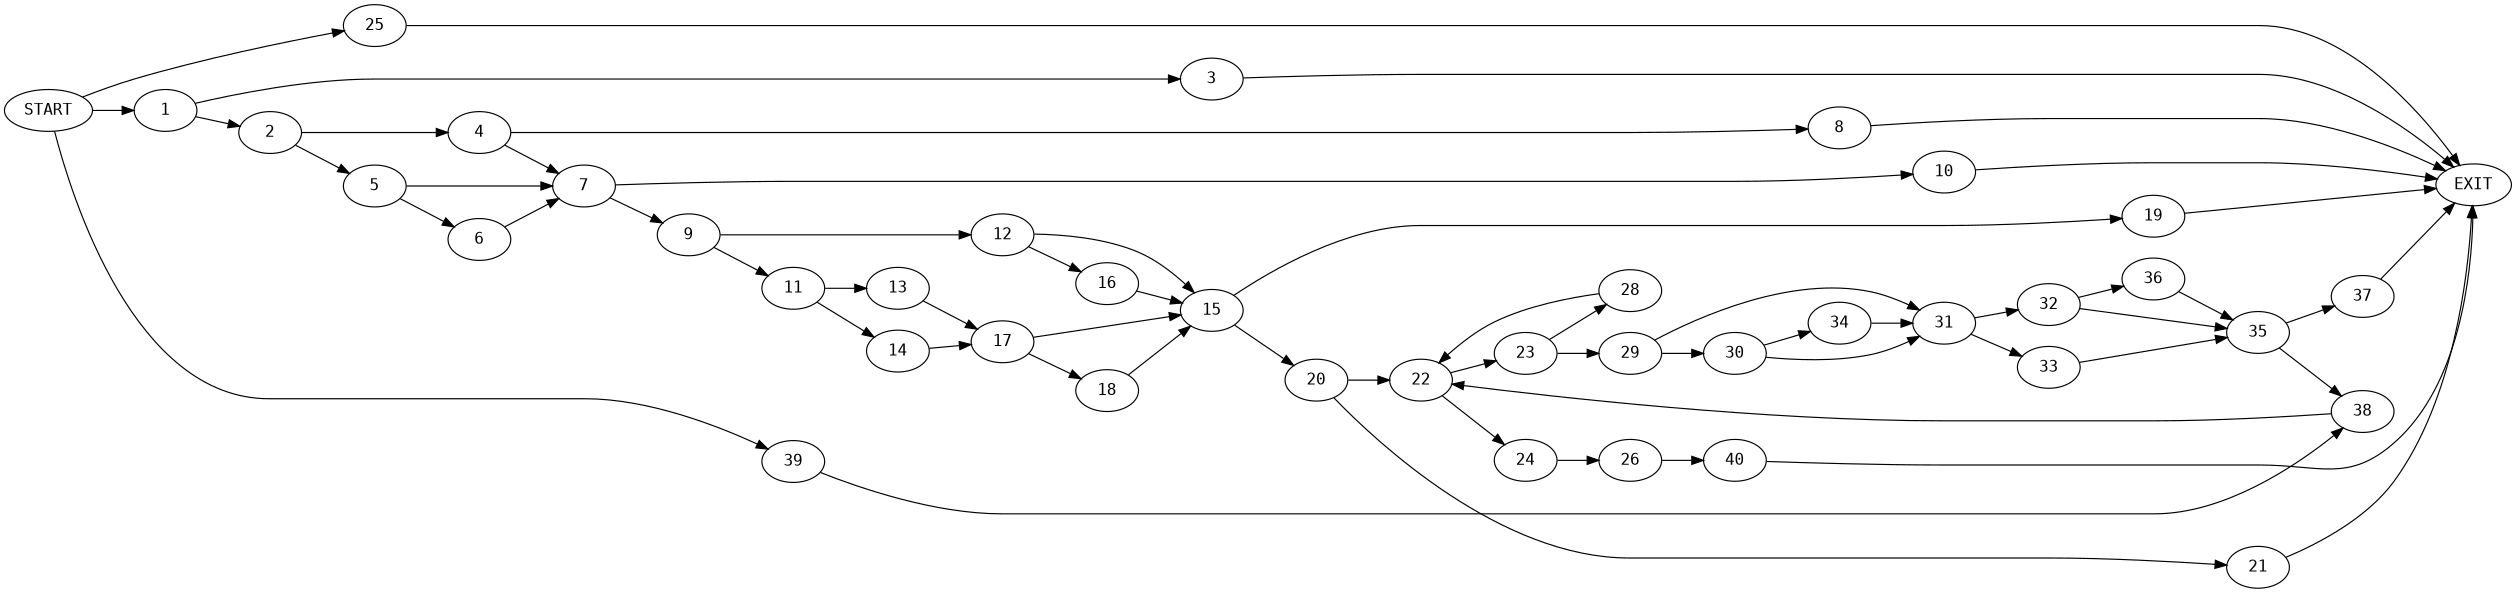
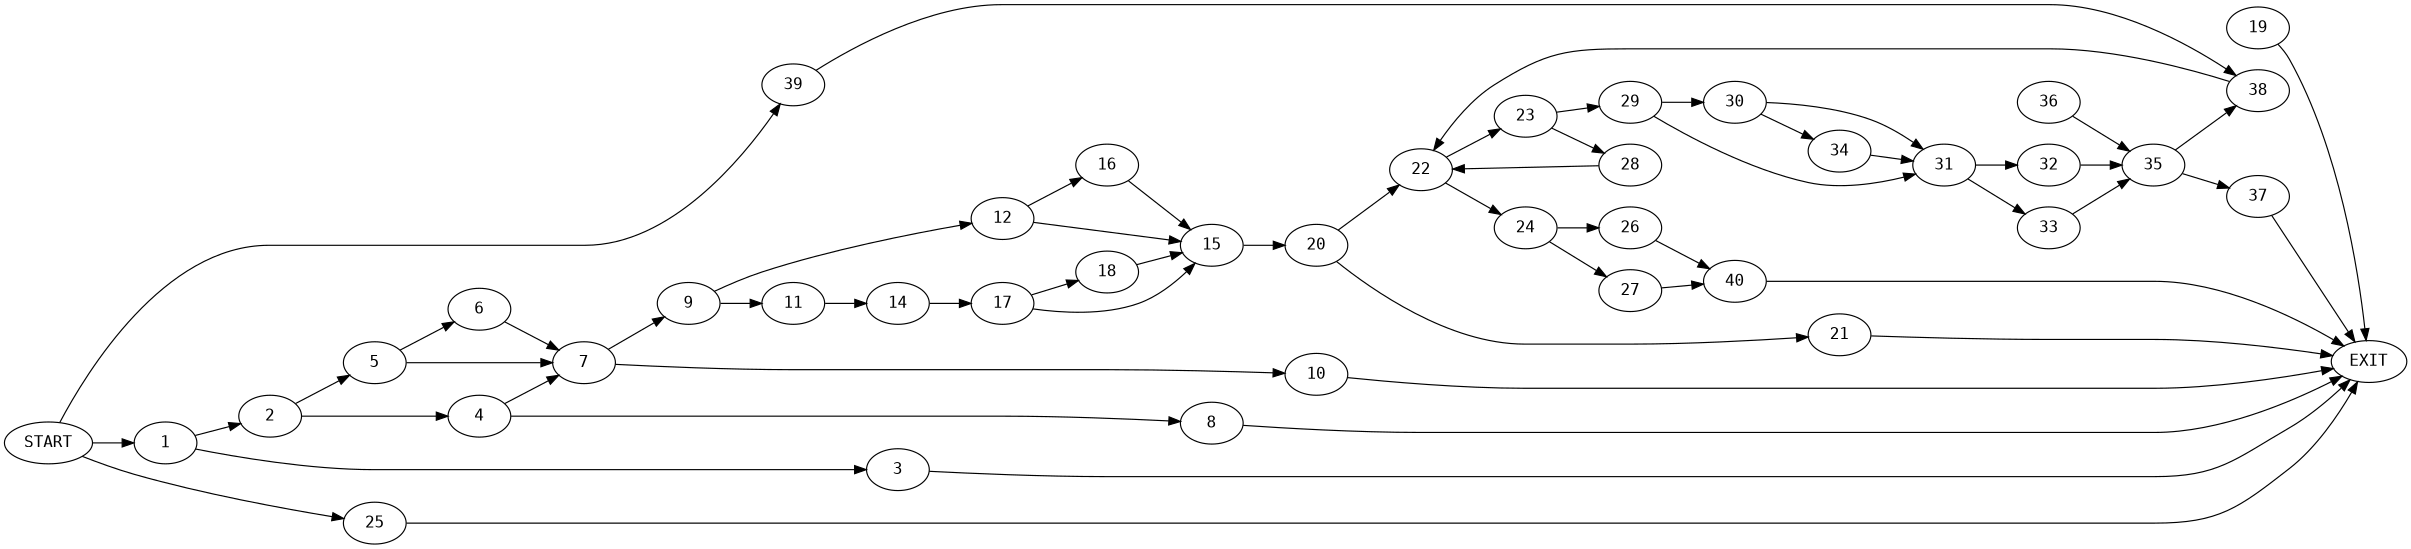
(1665, 226) -> none
(898, 288) -> none
none -> (1630, 291)
(2095, 293) -> none
